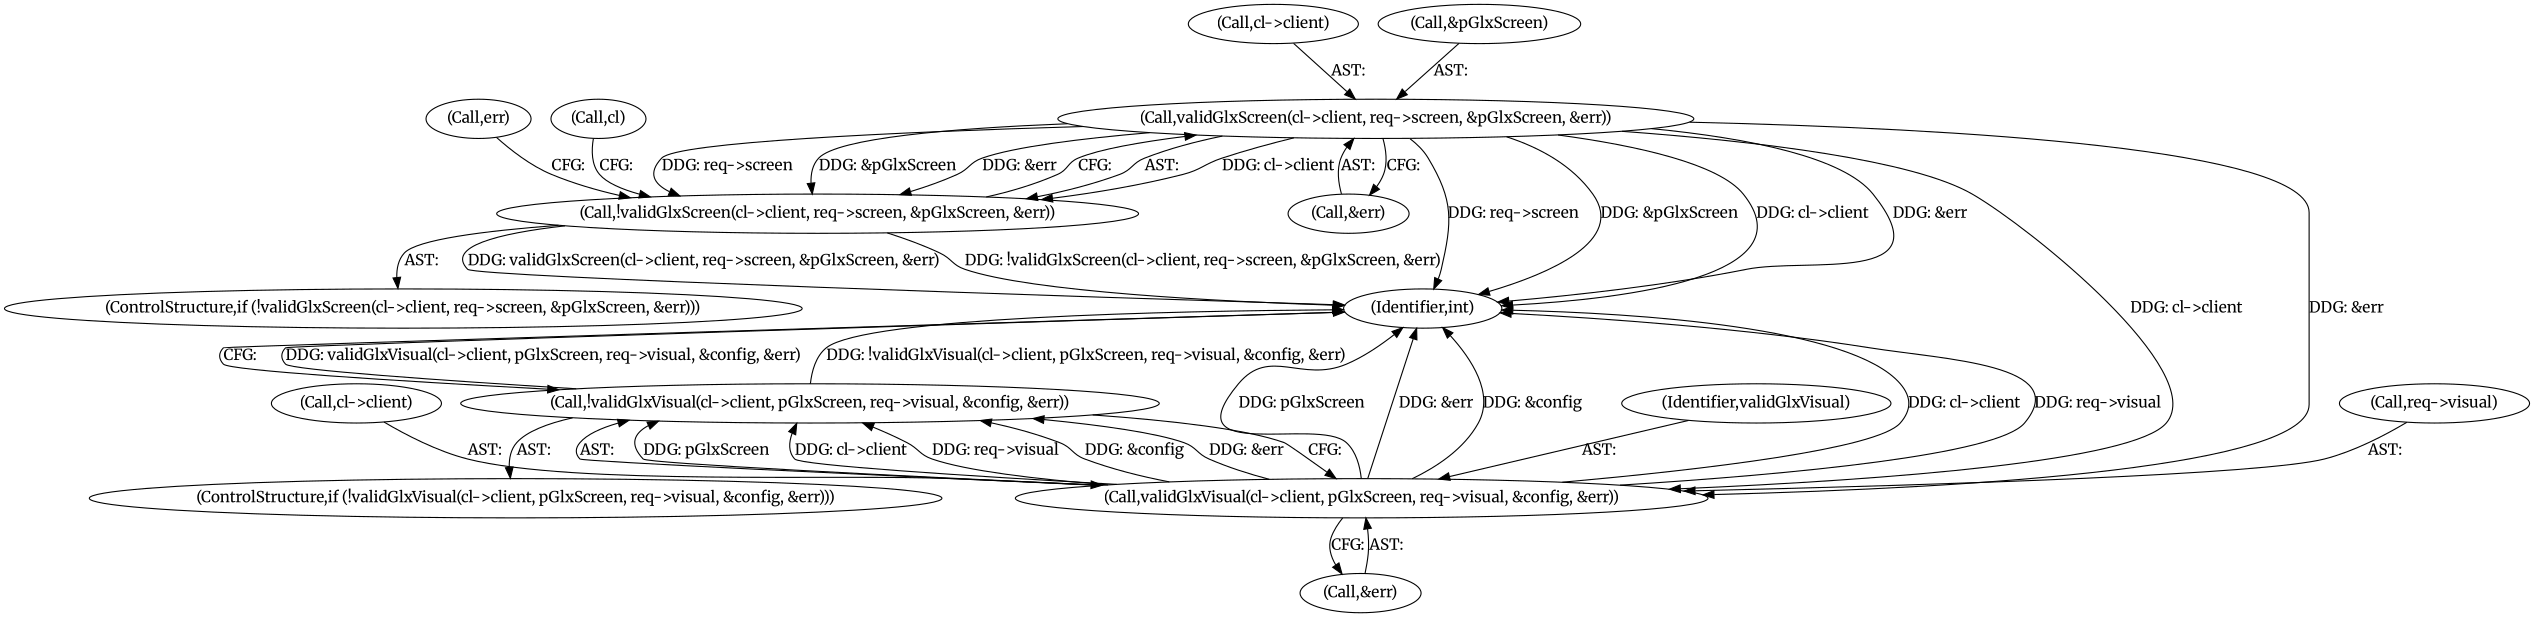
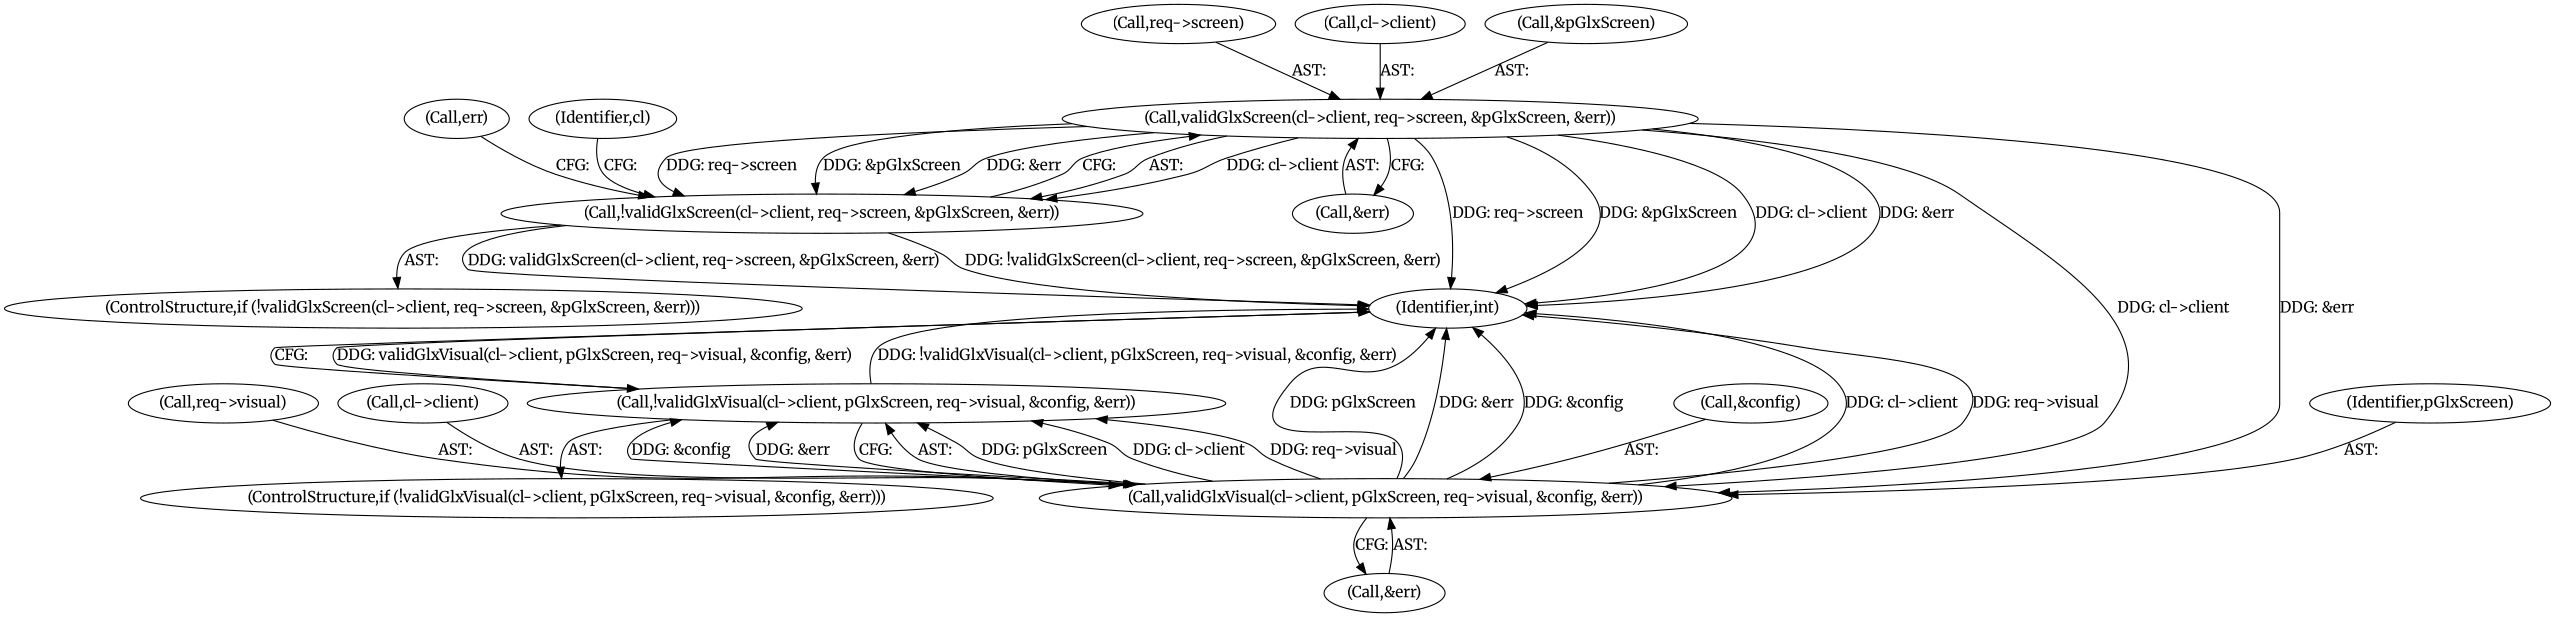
none -> (1178, 24)
(598, 119) -> (603, 119)
none -> (1751, 403)
(1756, 403) -> (2430, 403)
